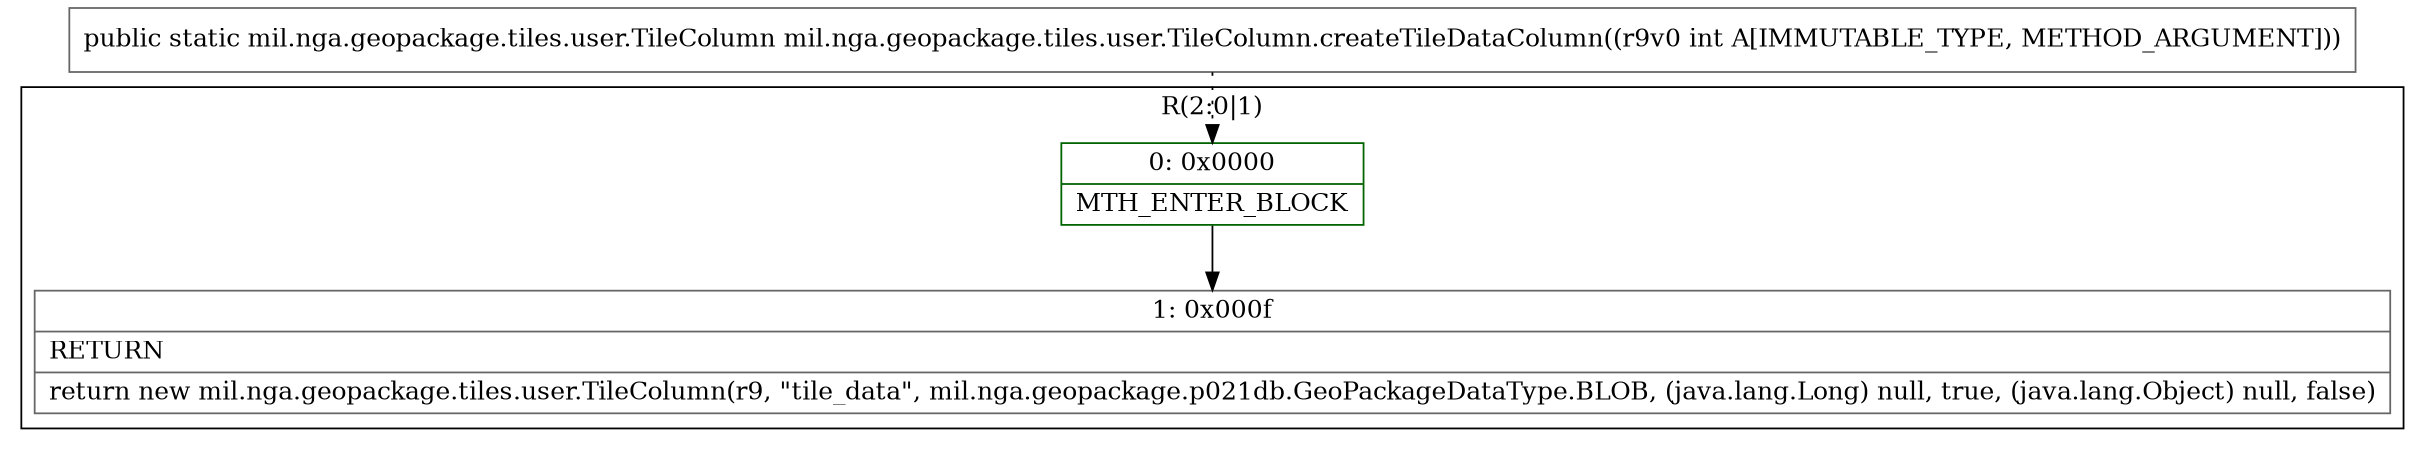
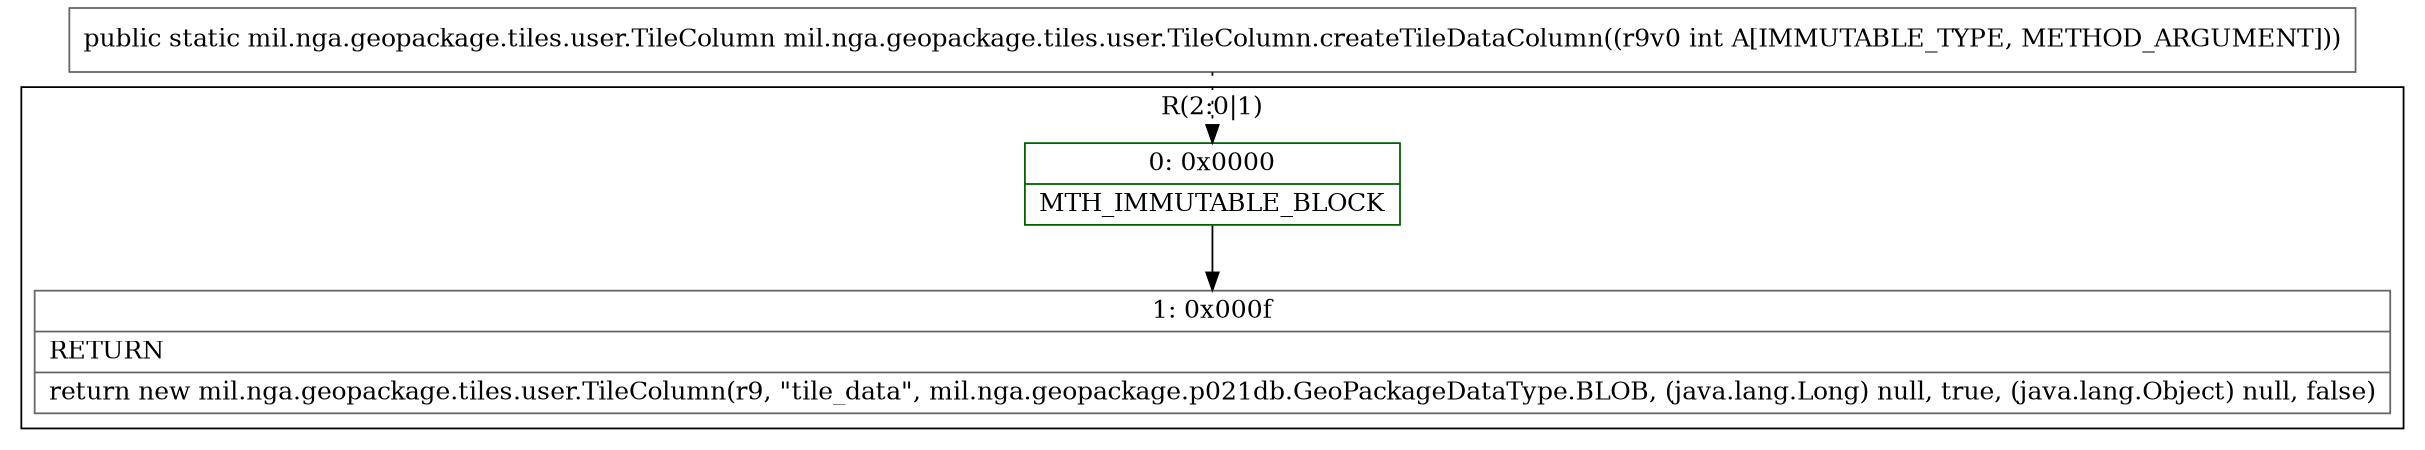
(1212, 204) -> (1212, 204)
